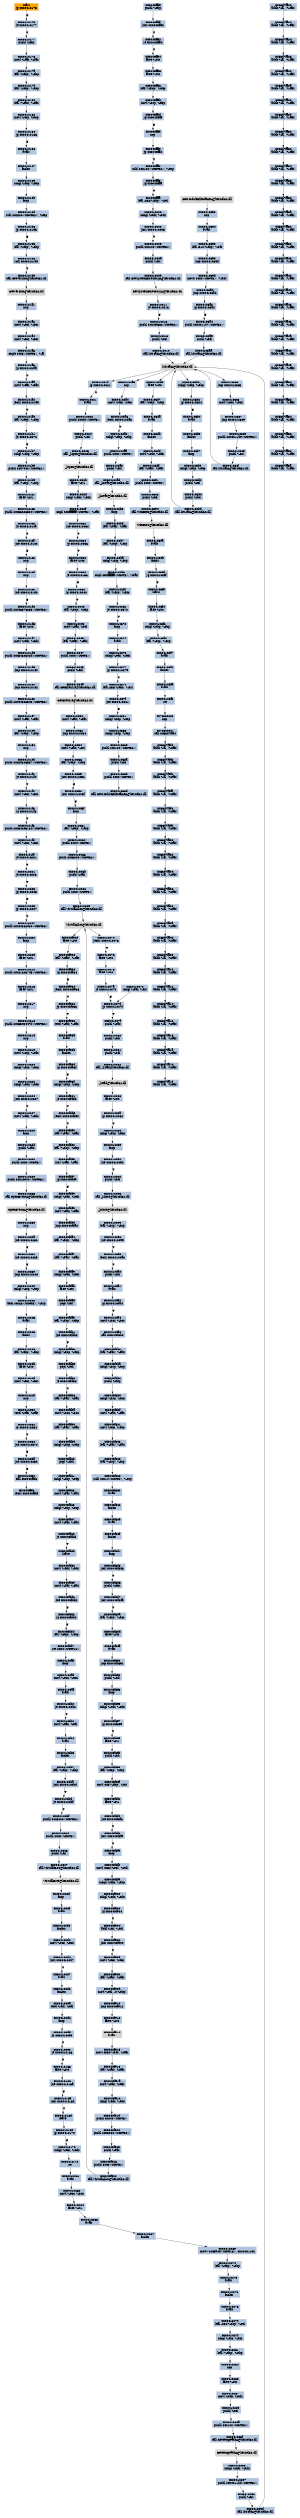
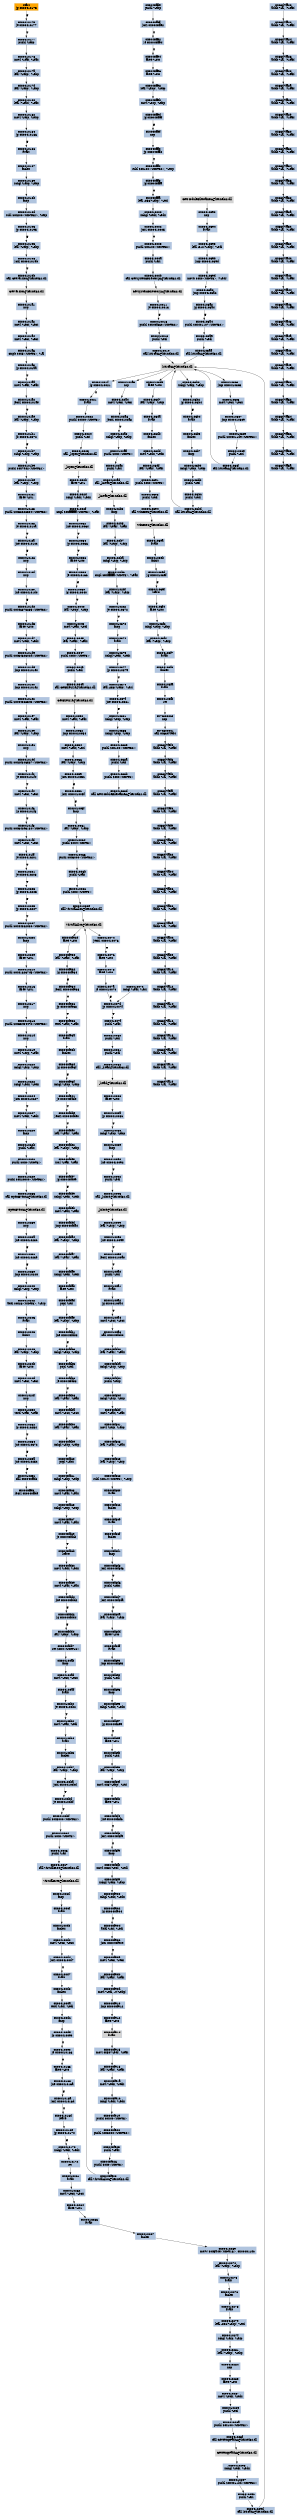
none -> (67, 1528)
